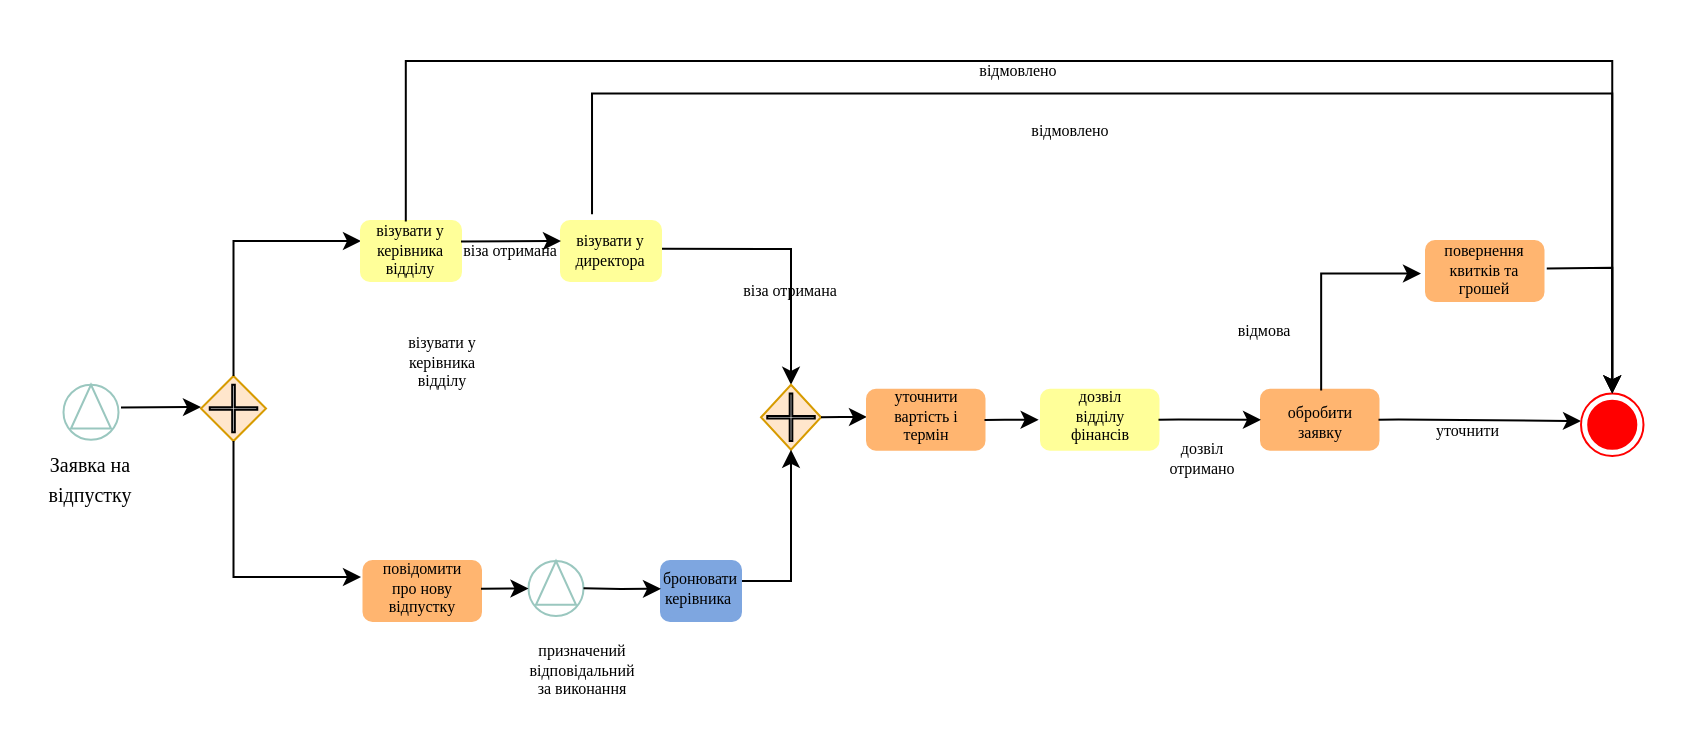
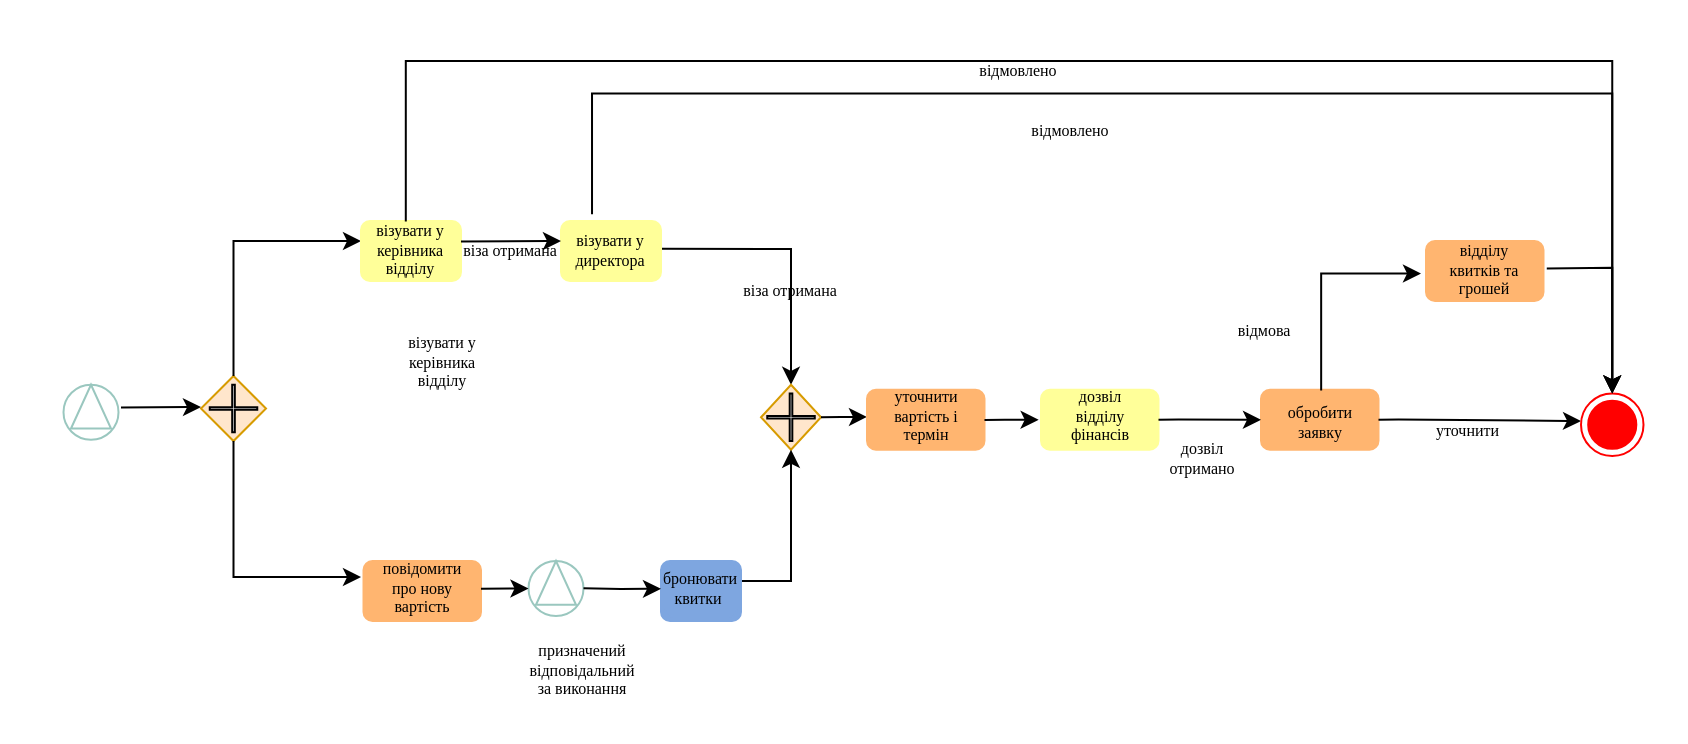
(1485, 271) -> (1485, 271)
(91, 479) -> none
(423, 589) -> (423, 589)
(701, 589) -> (701, 589)
